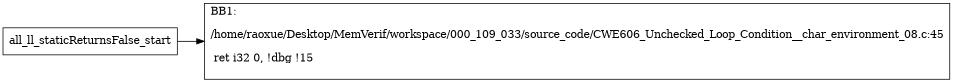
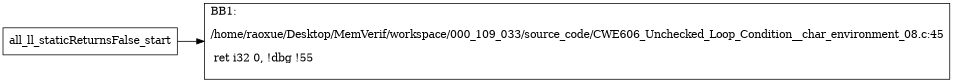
(262, 58) -> (262, 58)
